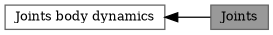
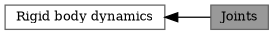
(85, 17) -> (85, 17)
